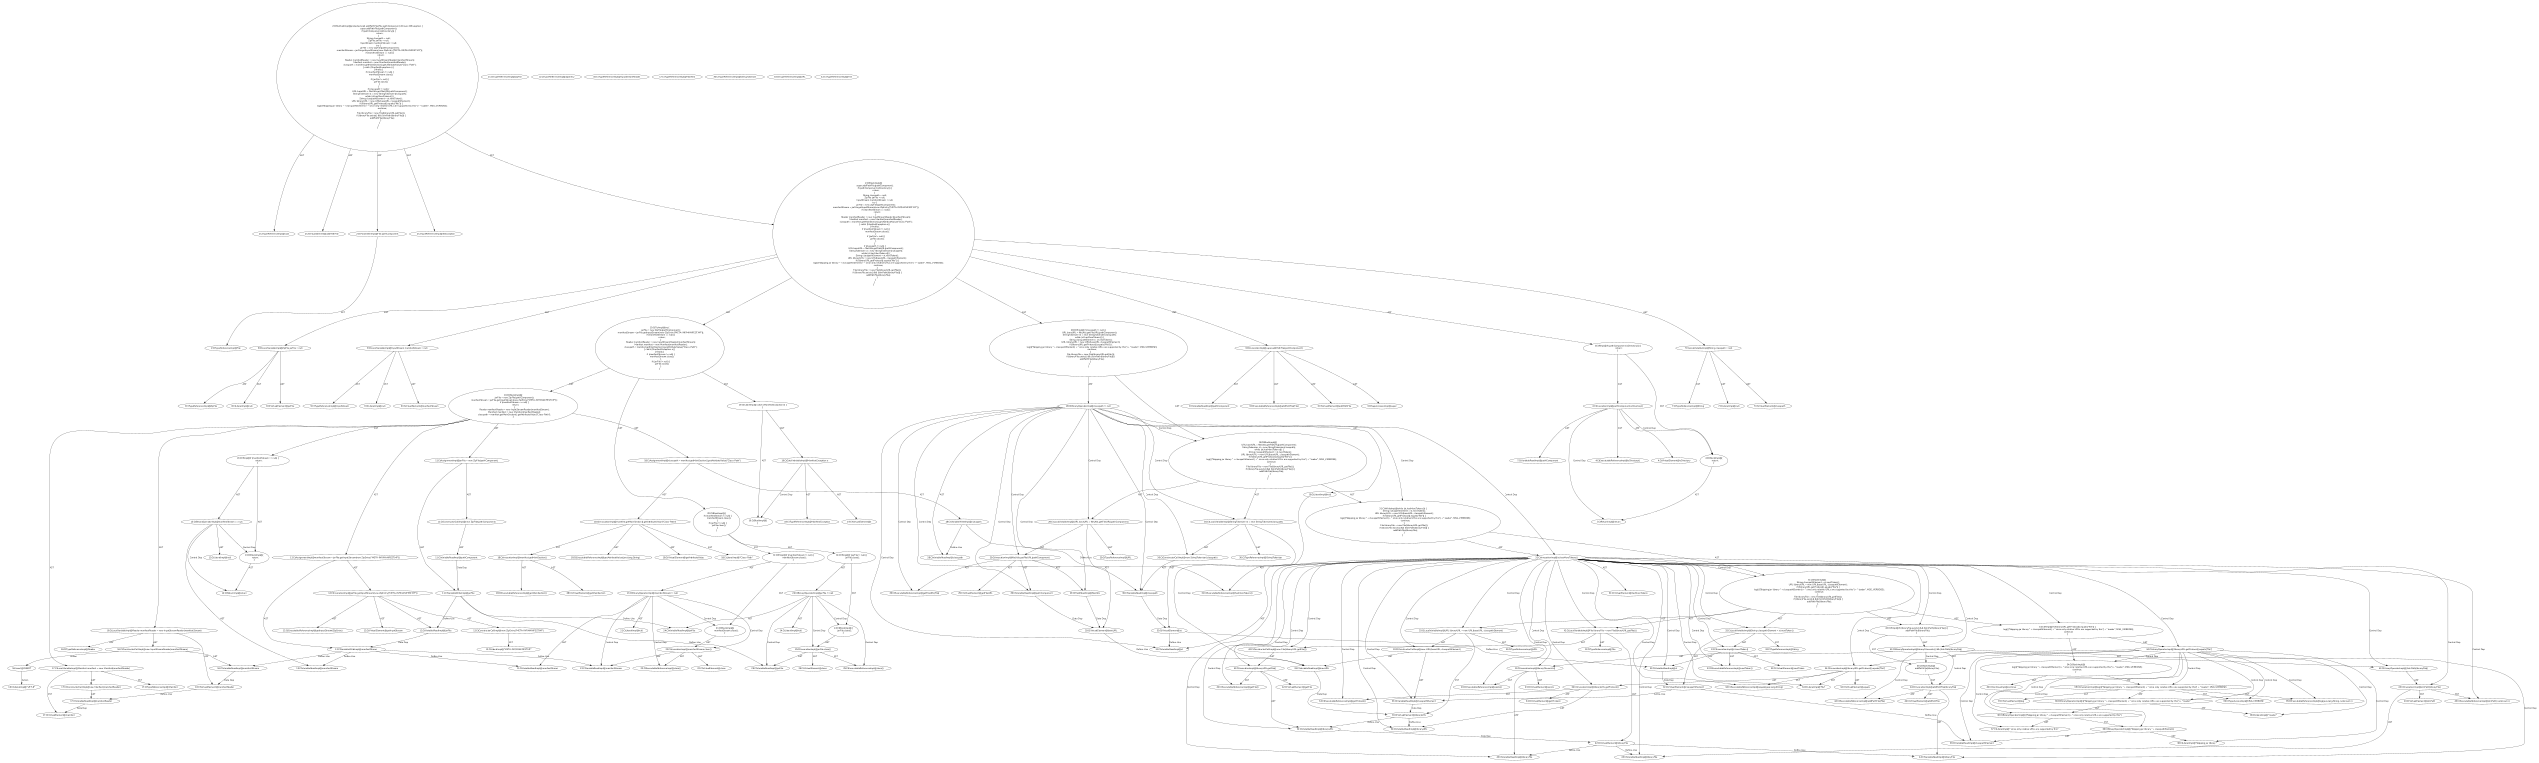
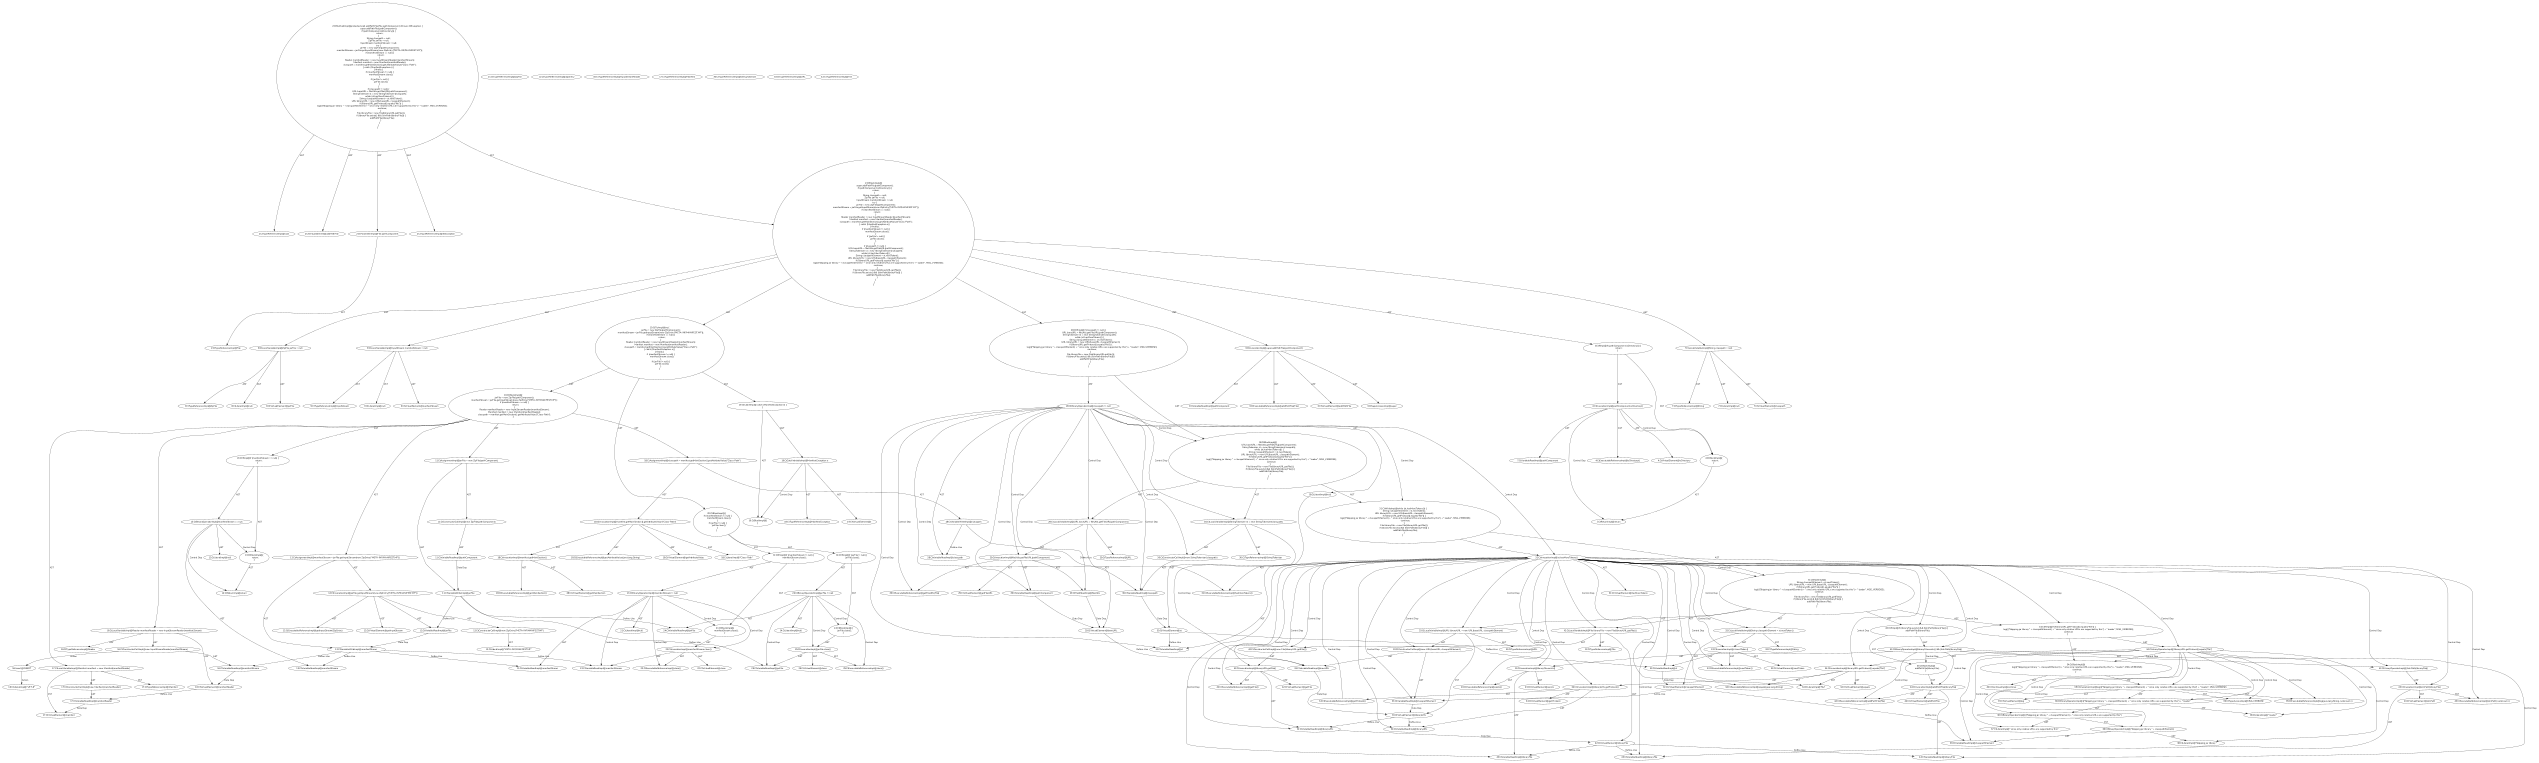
(1374, 564) -> (1361, 565)
